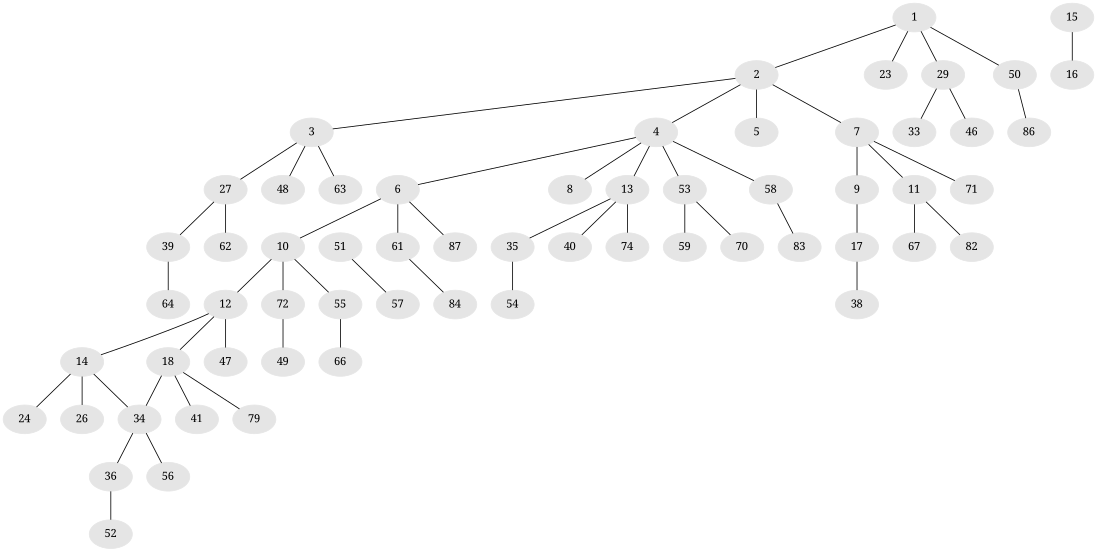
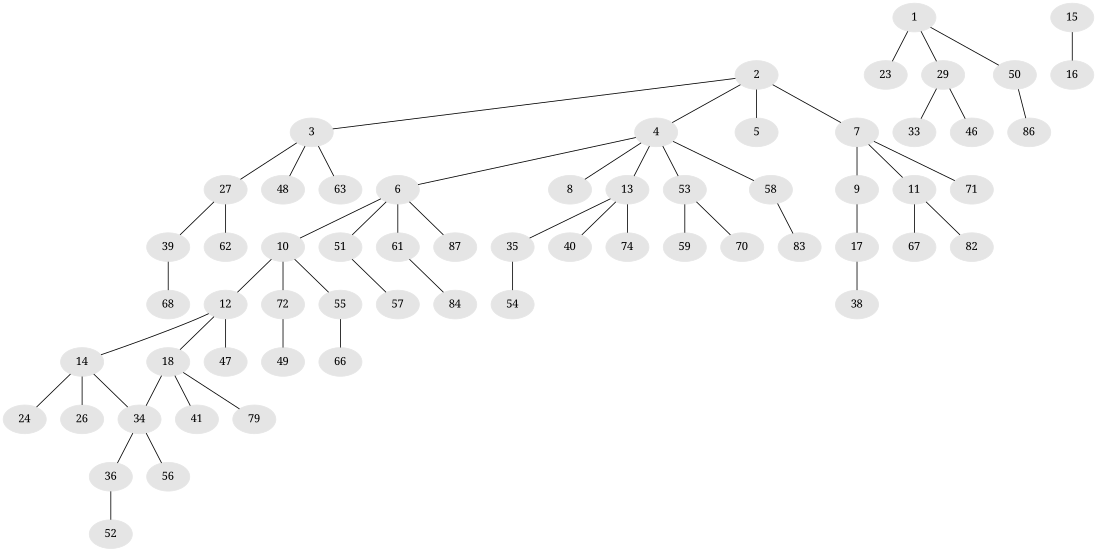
(835, 46) -> none
none -> (369, 218)
(168, 305) -> (168, 305)
